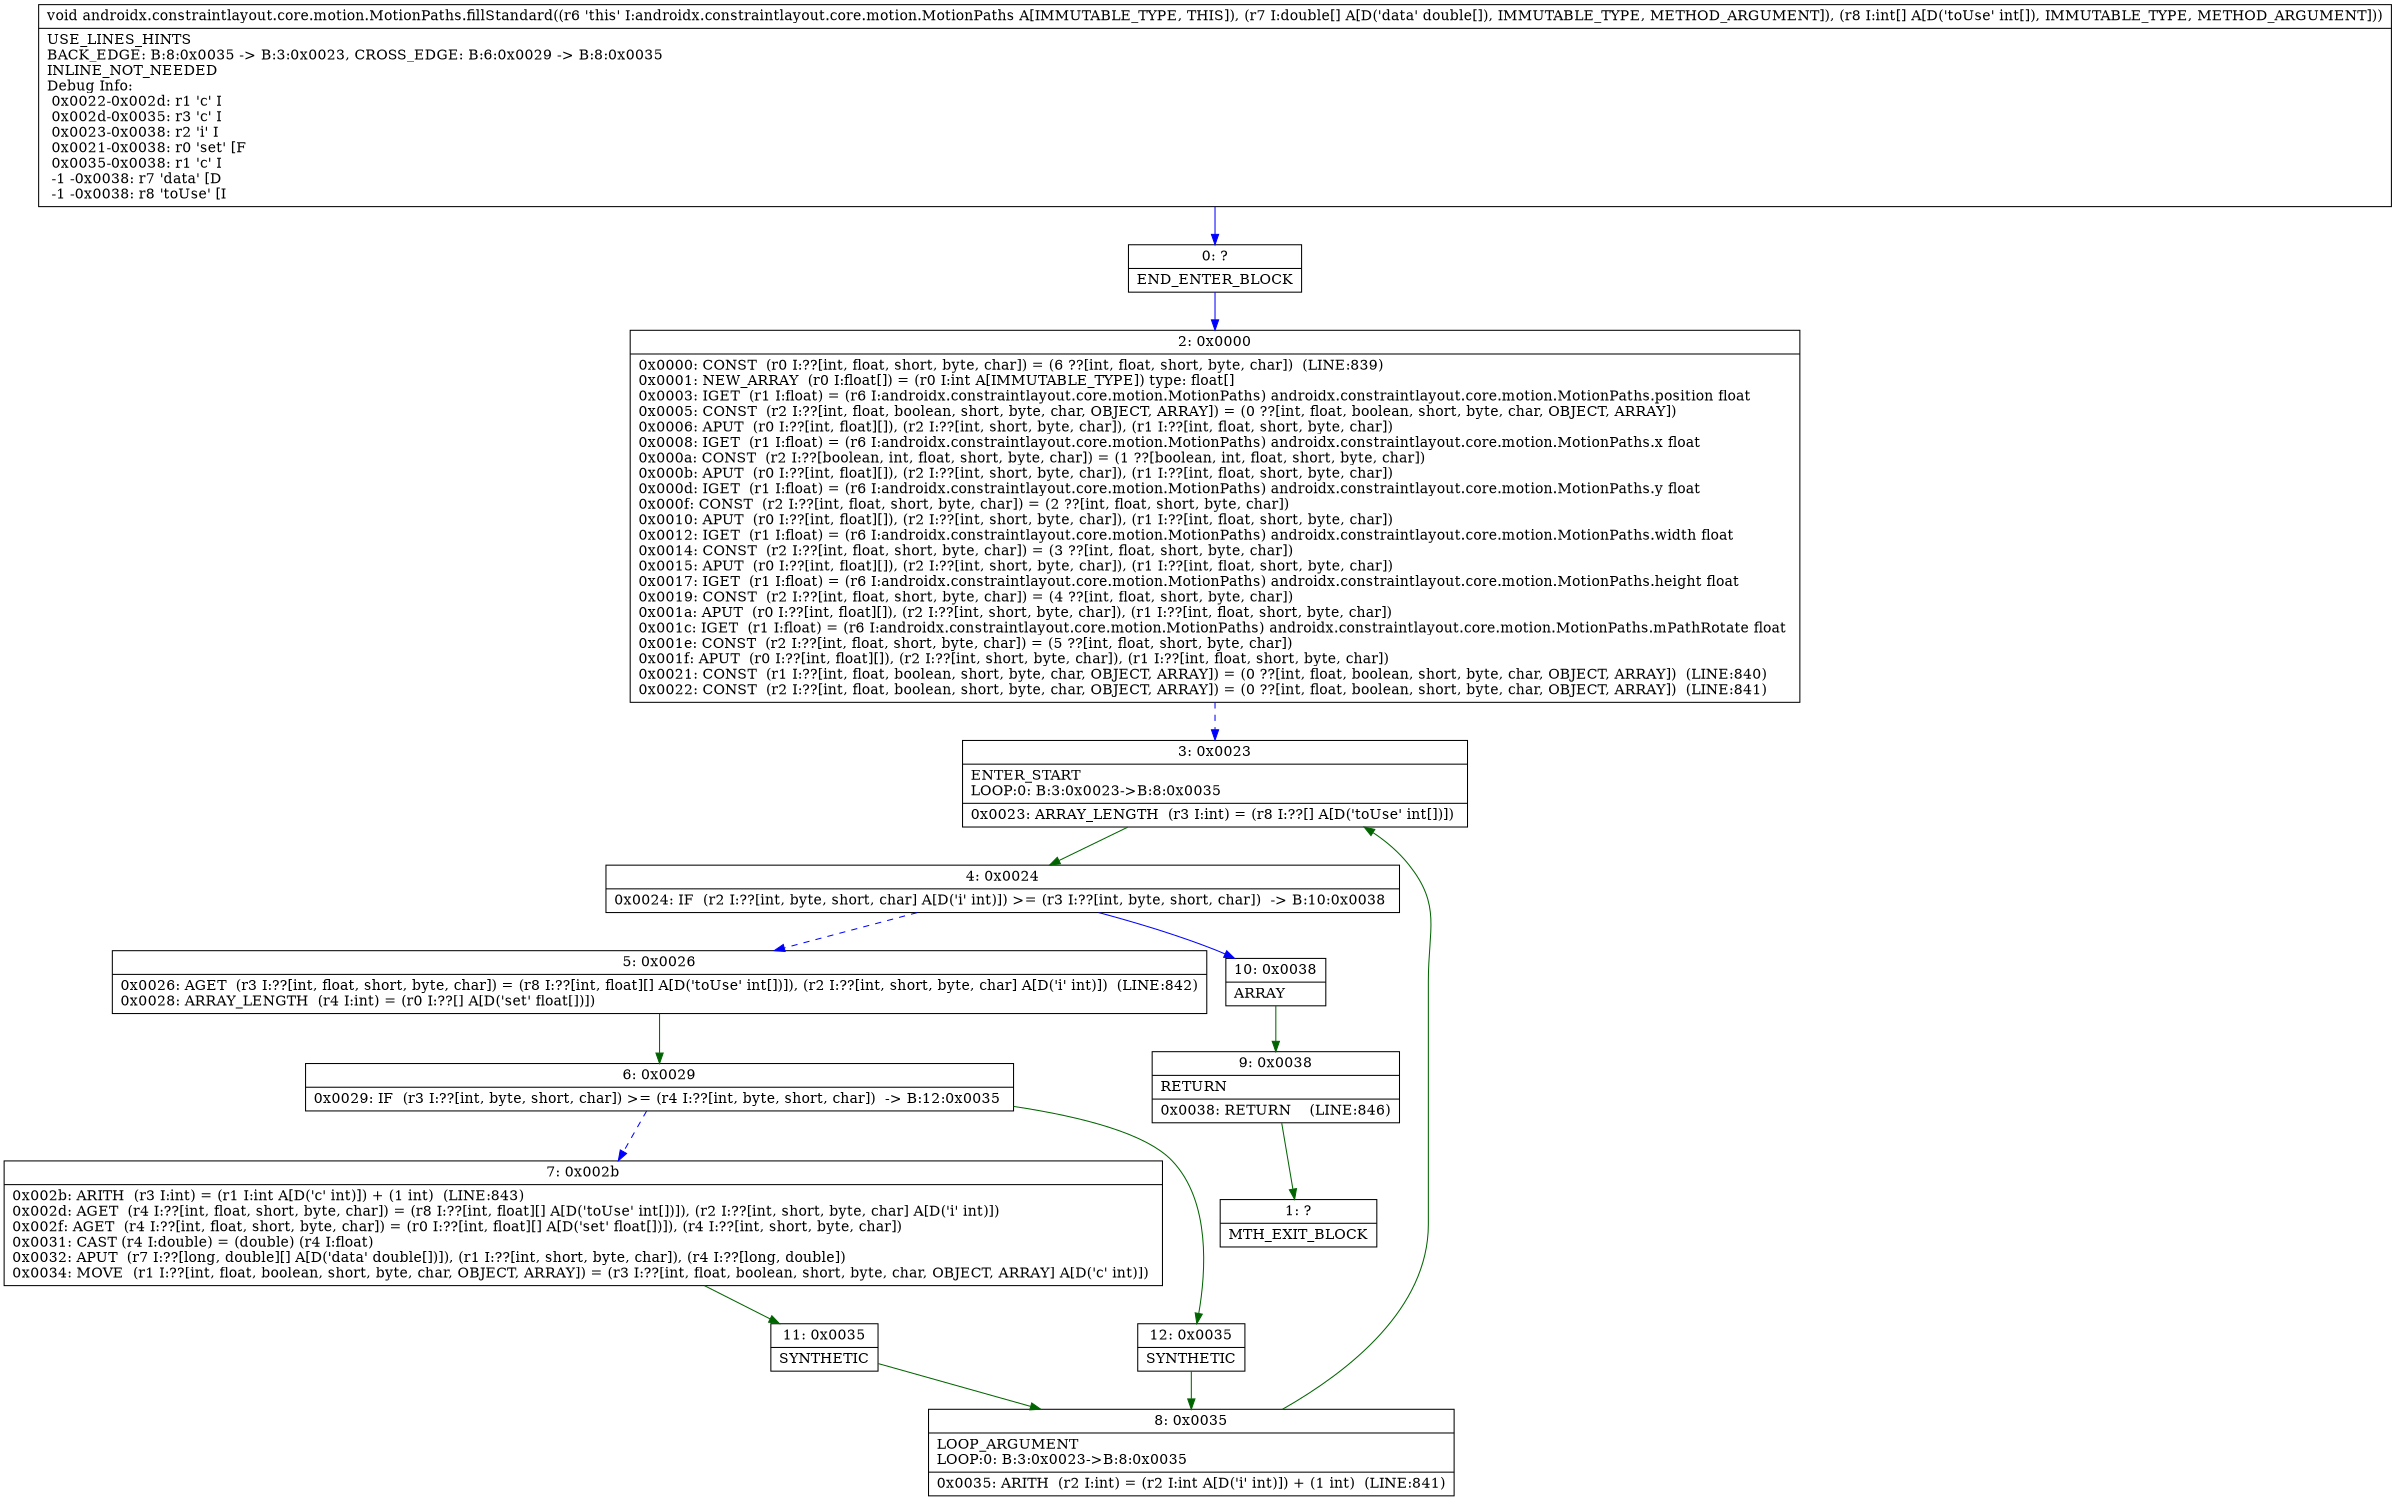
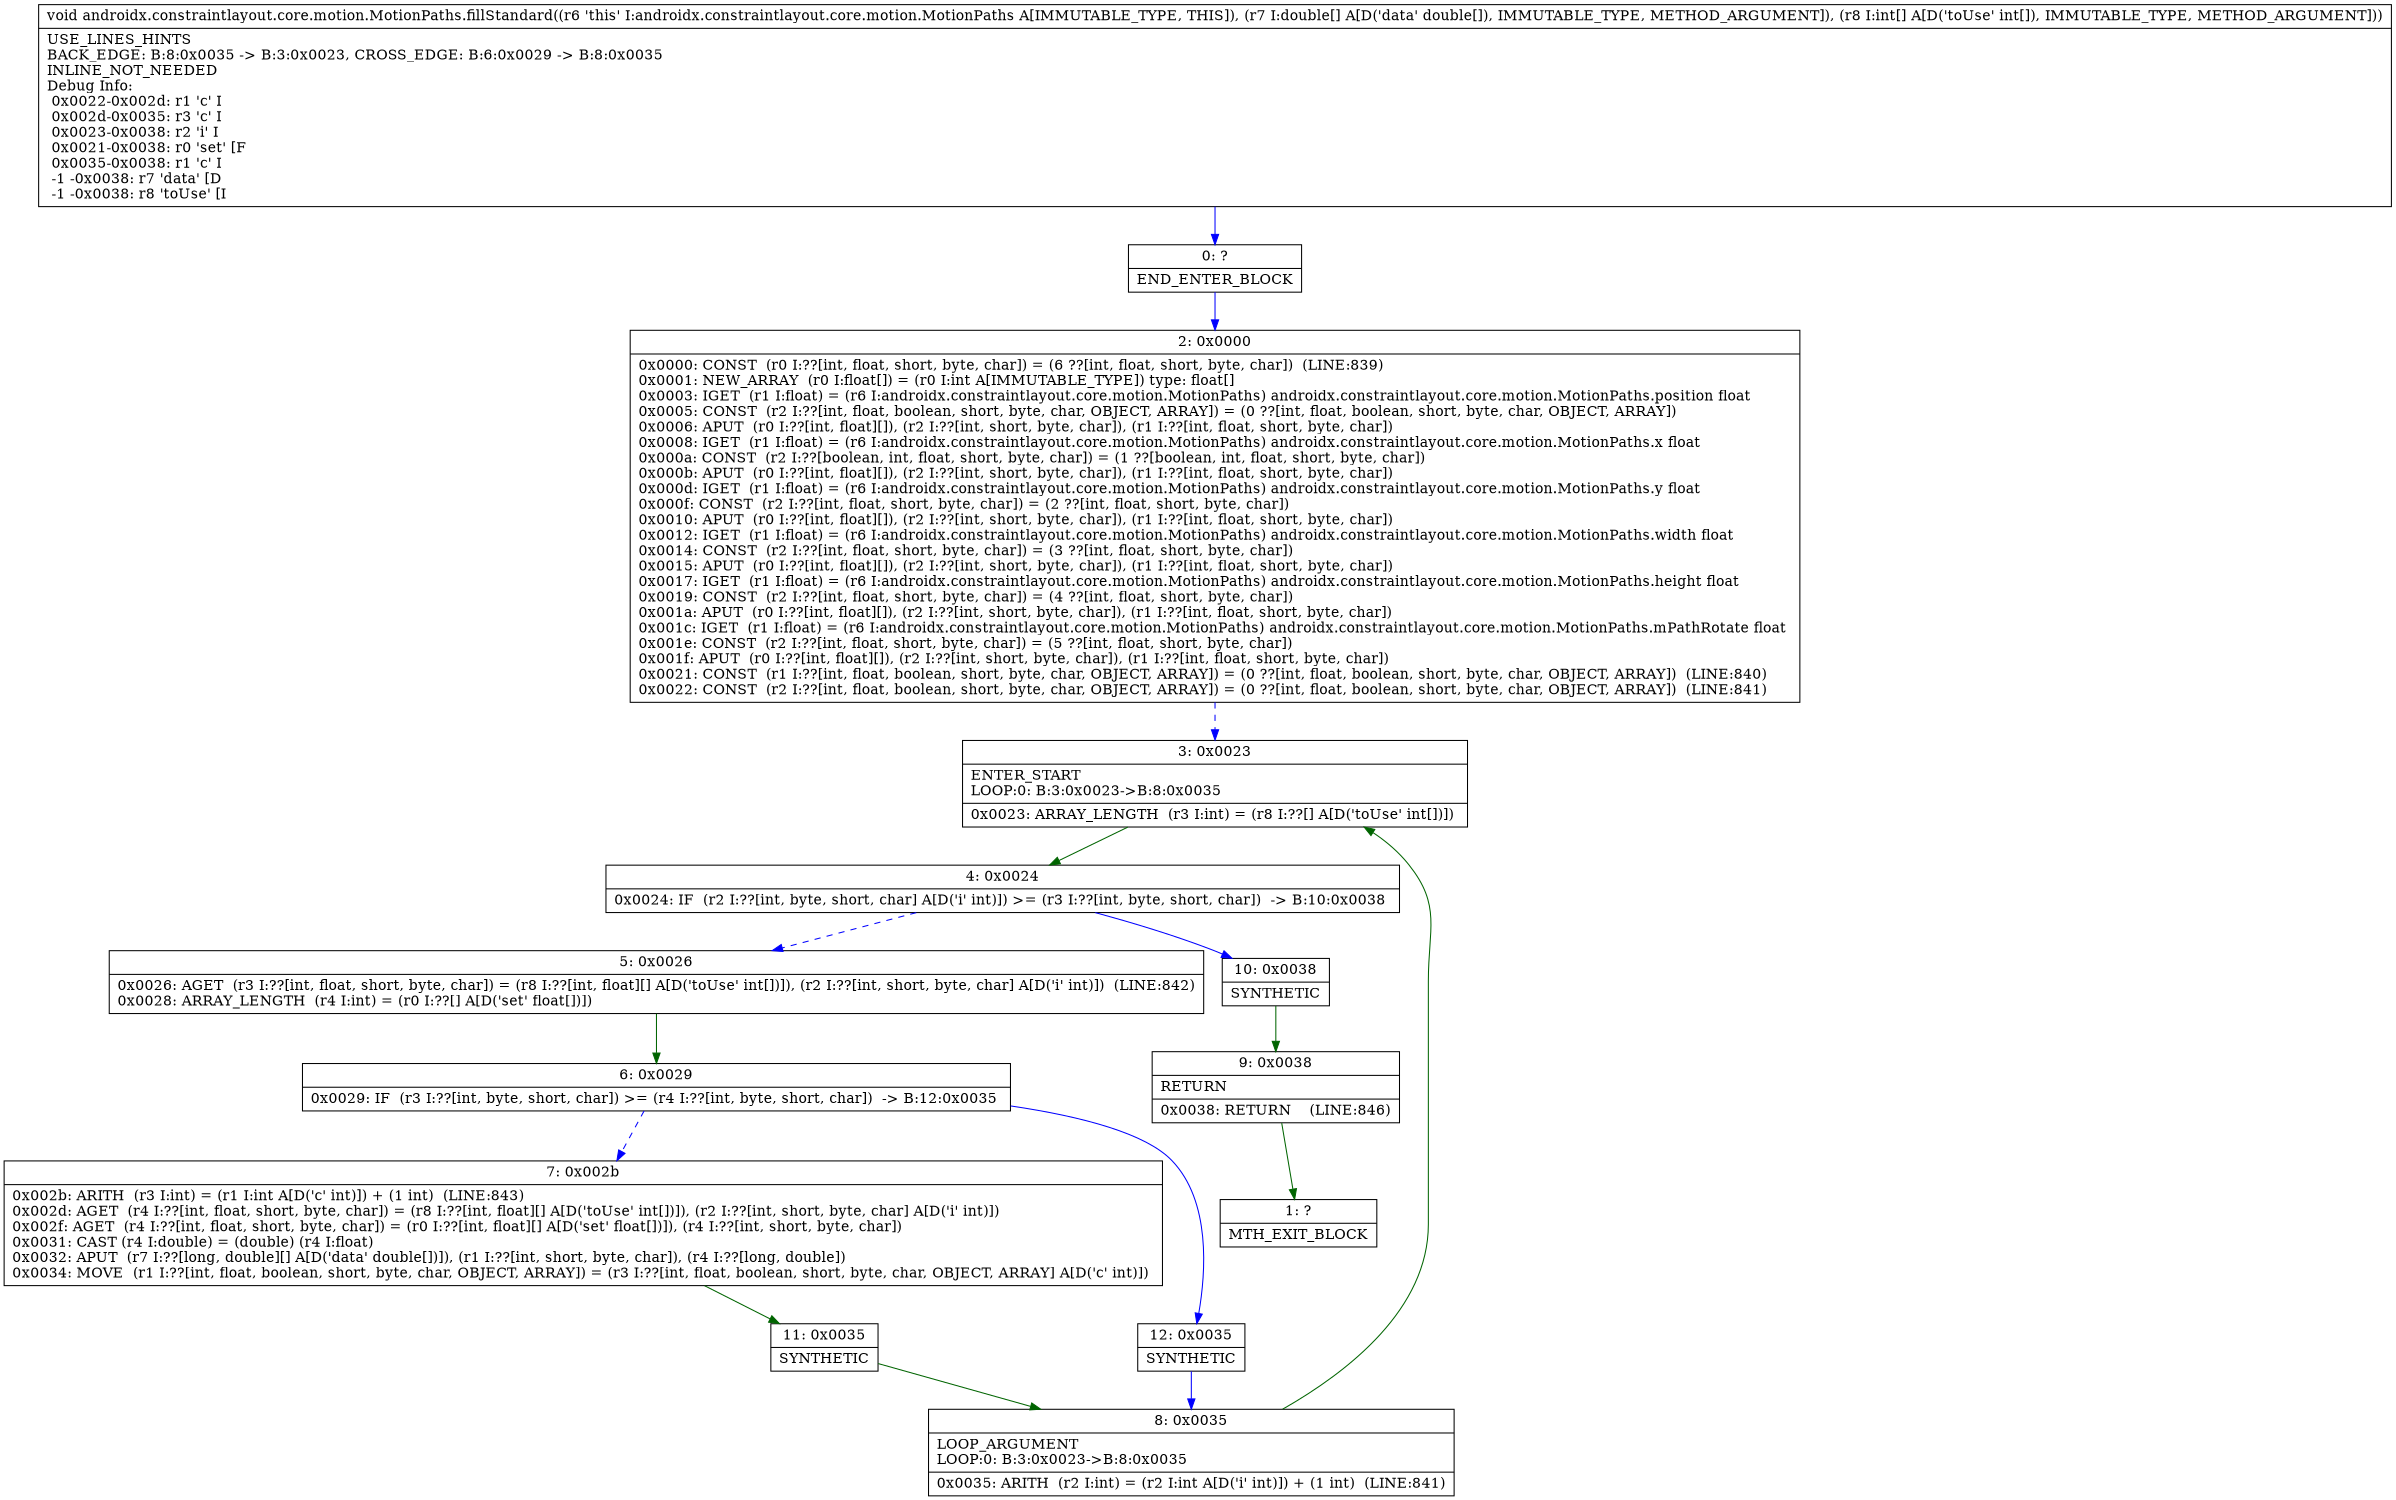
(1260, 993) -> (1276, 993)
(1169, 1158) -> (1167, 1157)
(1191, 1385) -> (1191, 1385)
